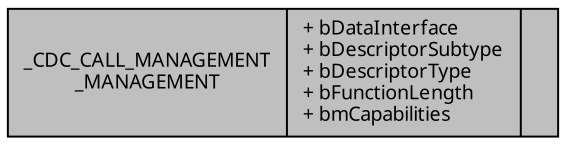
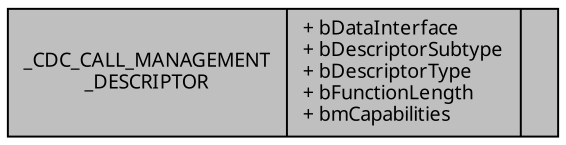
(147, 83) -> (147, 83)
